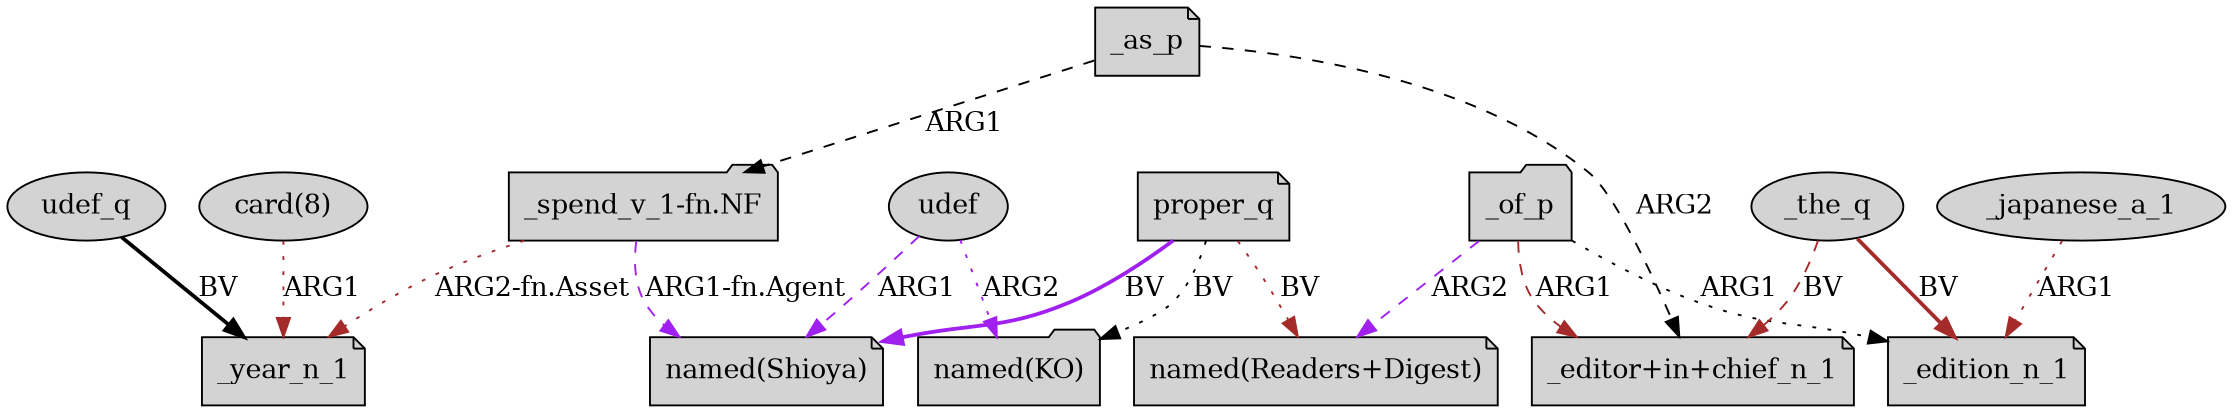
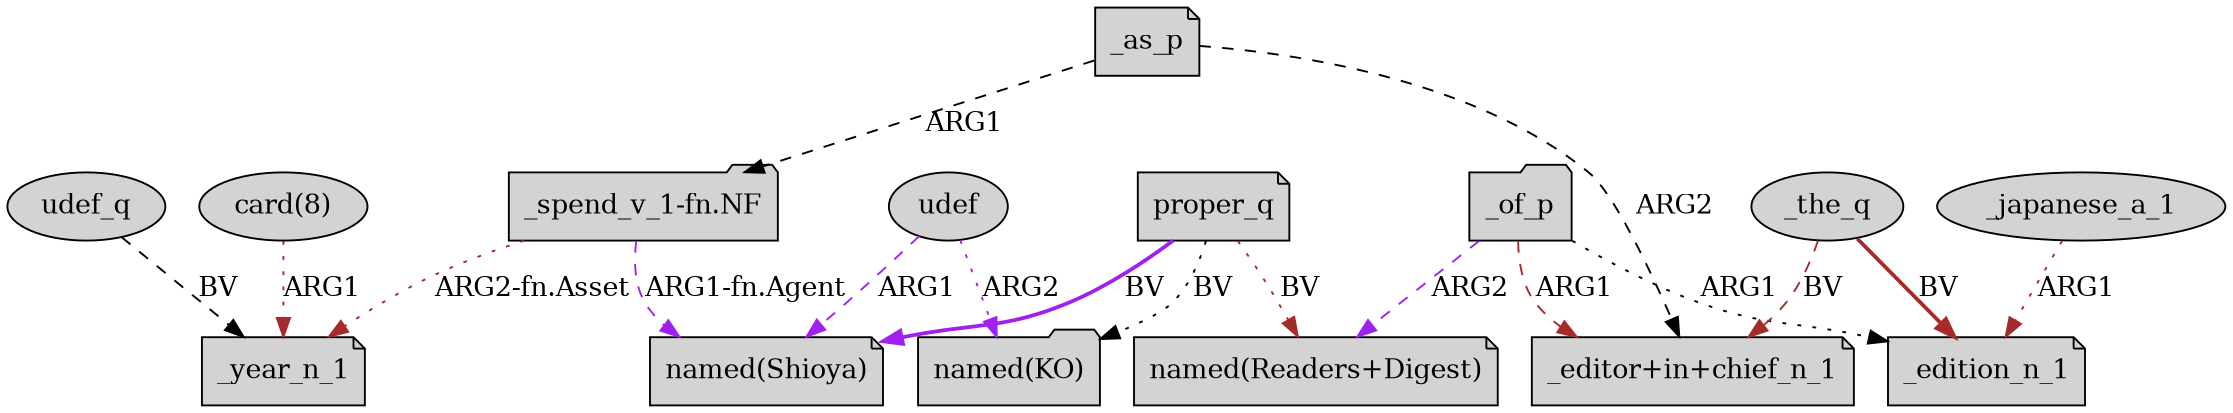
(175, 281) -> (175, 281)
